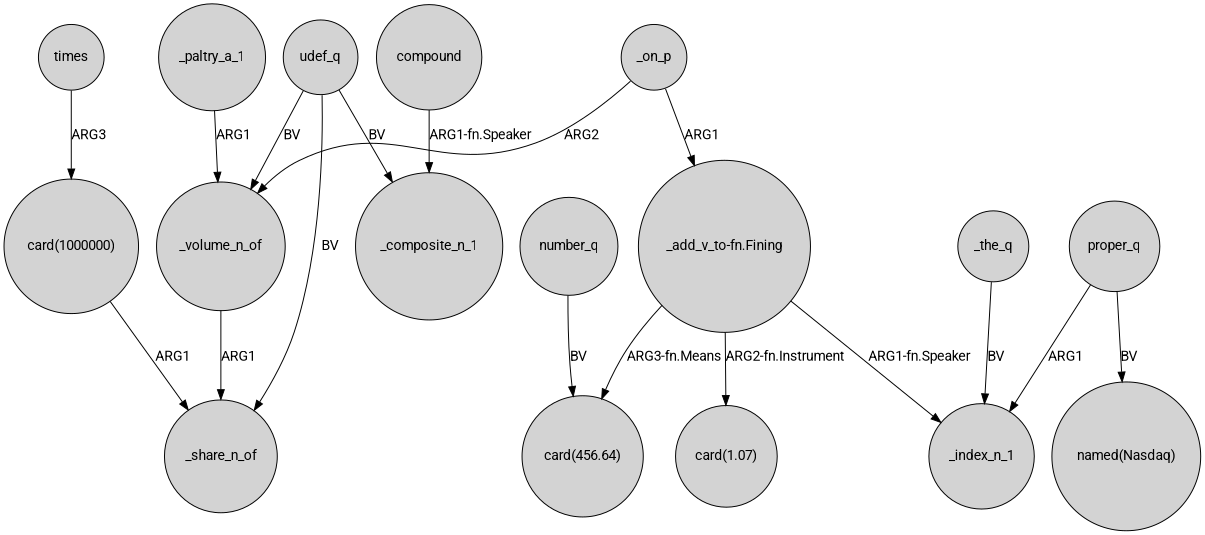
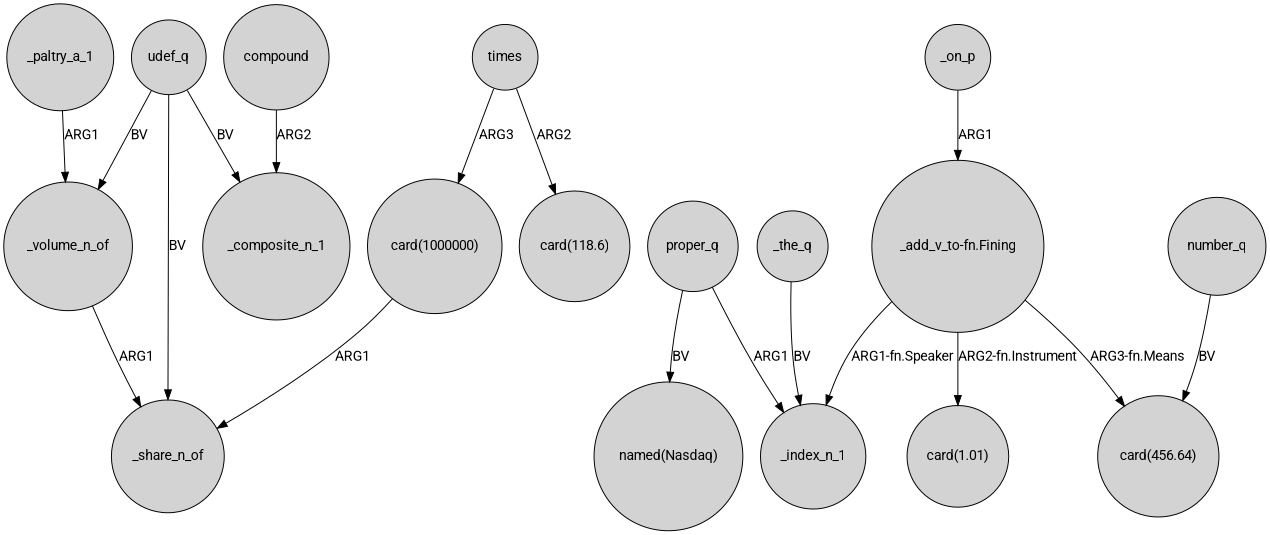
(480, 136) -> (294, 136)
(452, 153) -> none
none -> (575, 246)
(726, 456) -> (958, 456)
